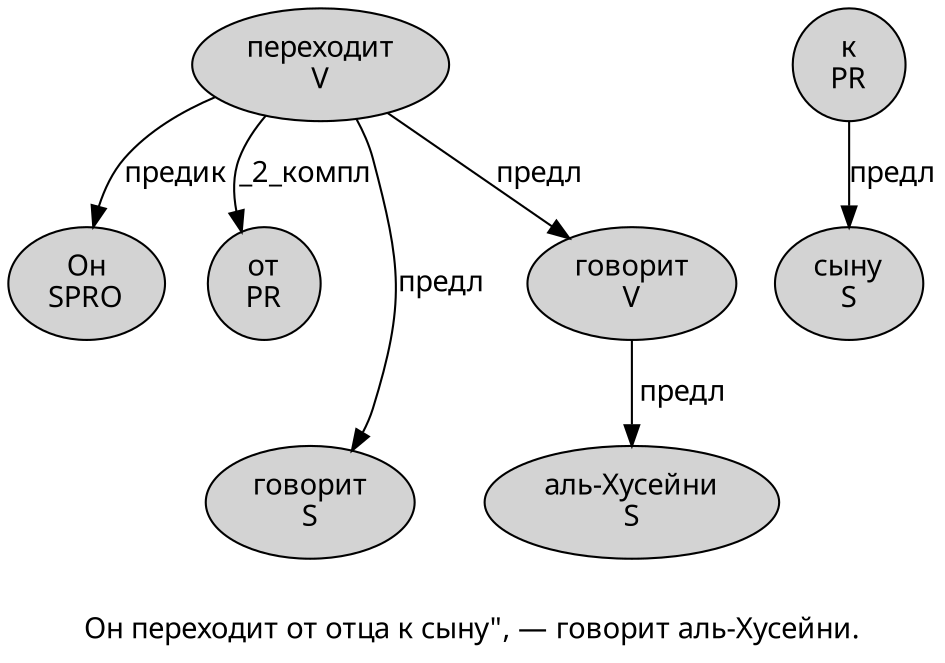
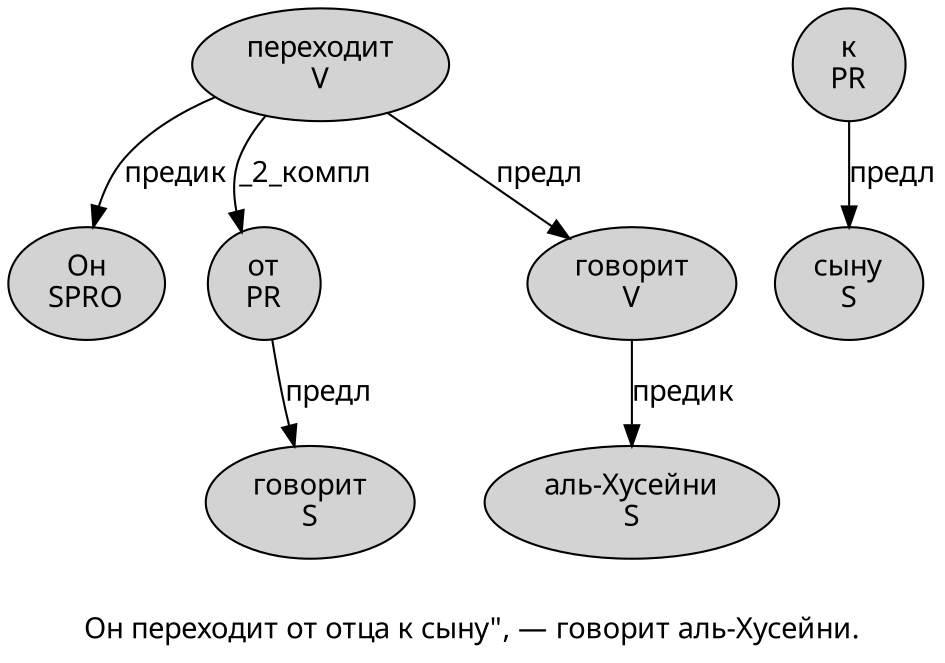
(395, 275) -> (280, 383)
(683, 393) -> (683, 393)
